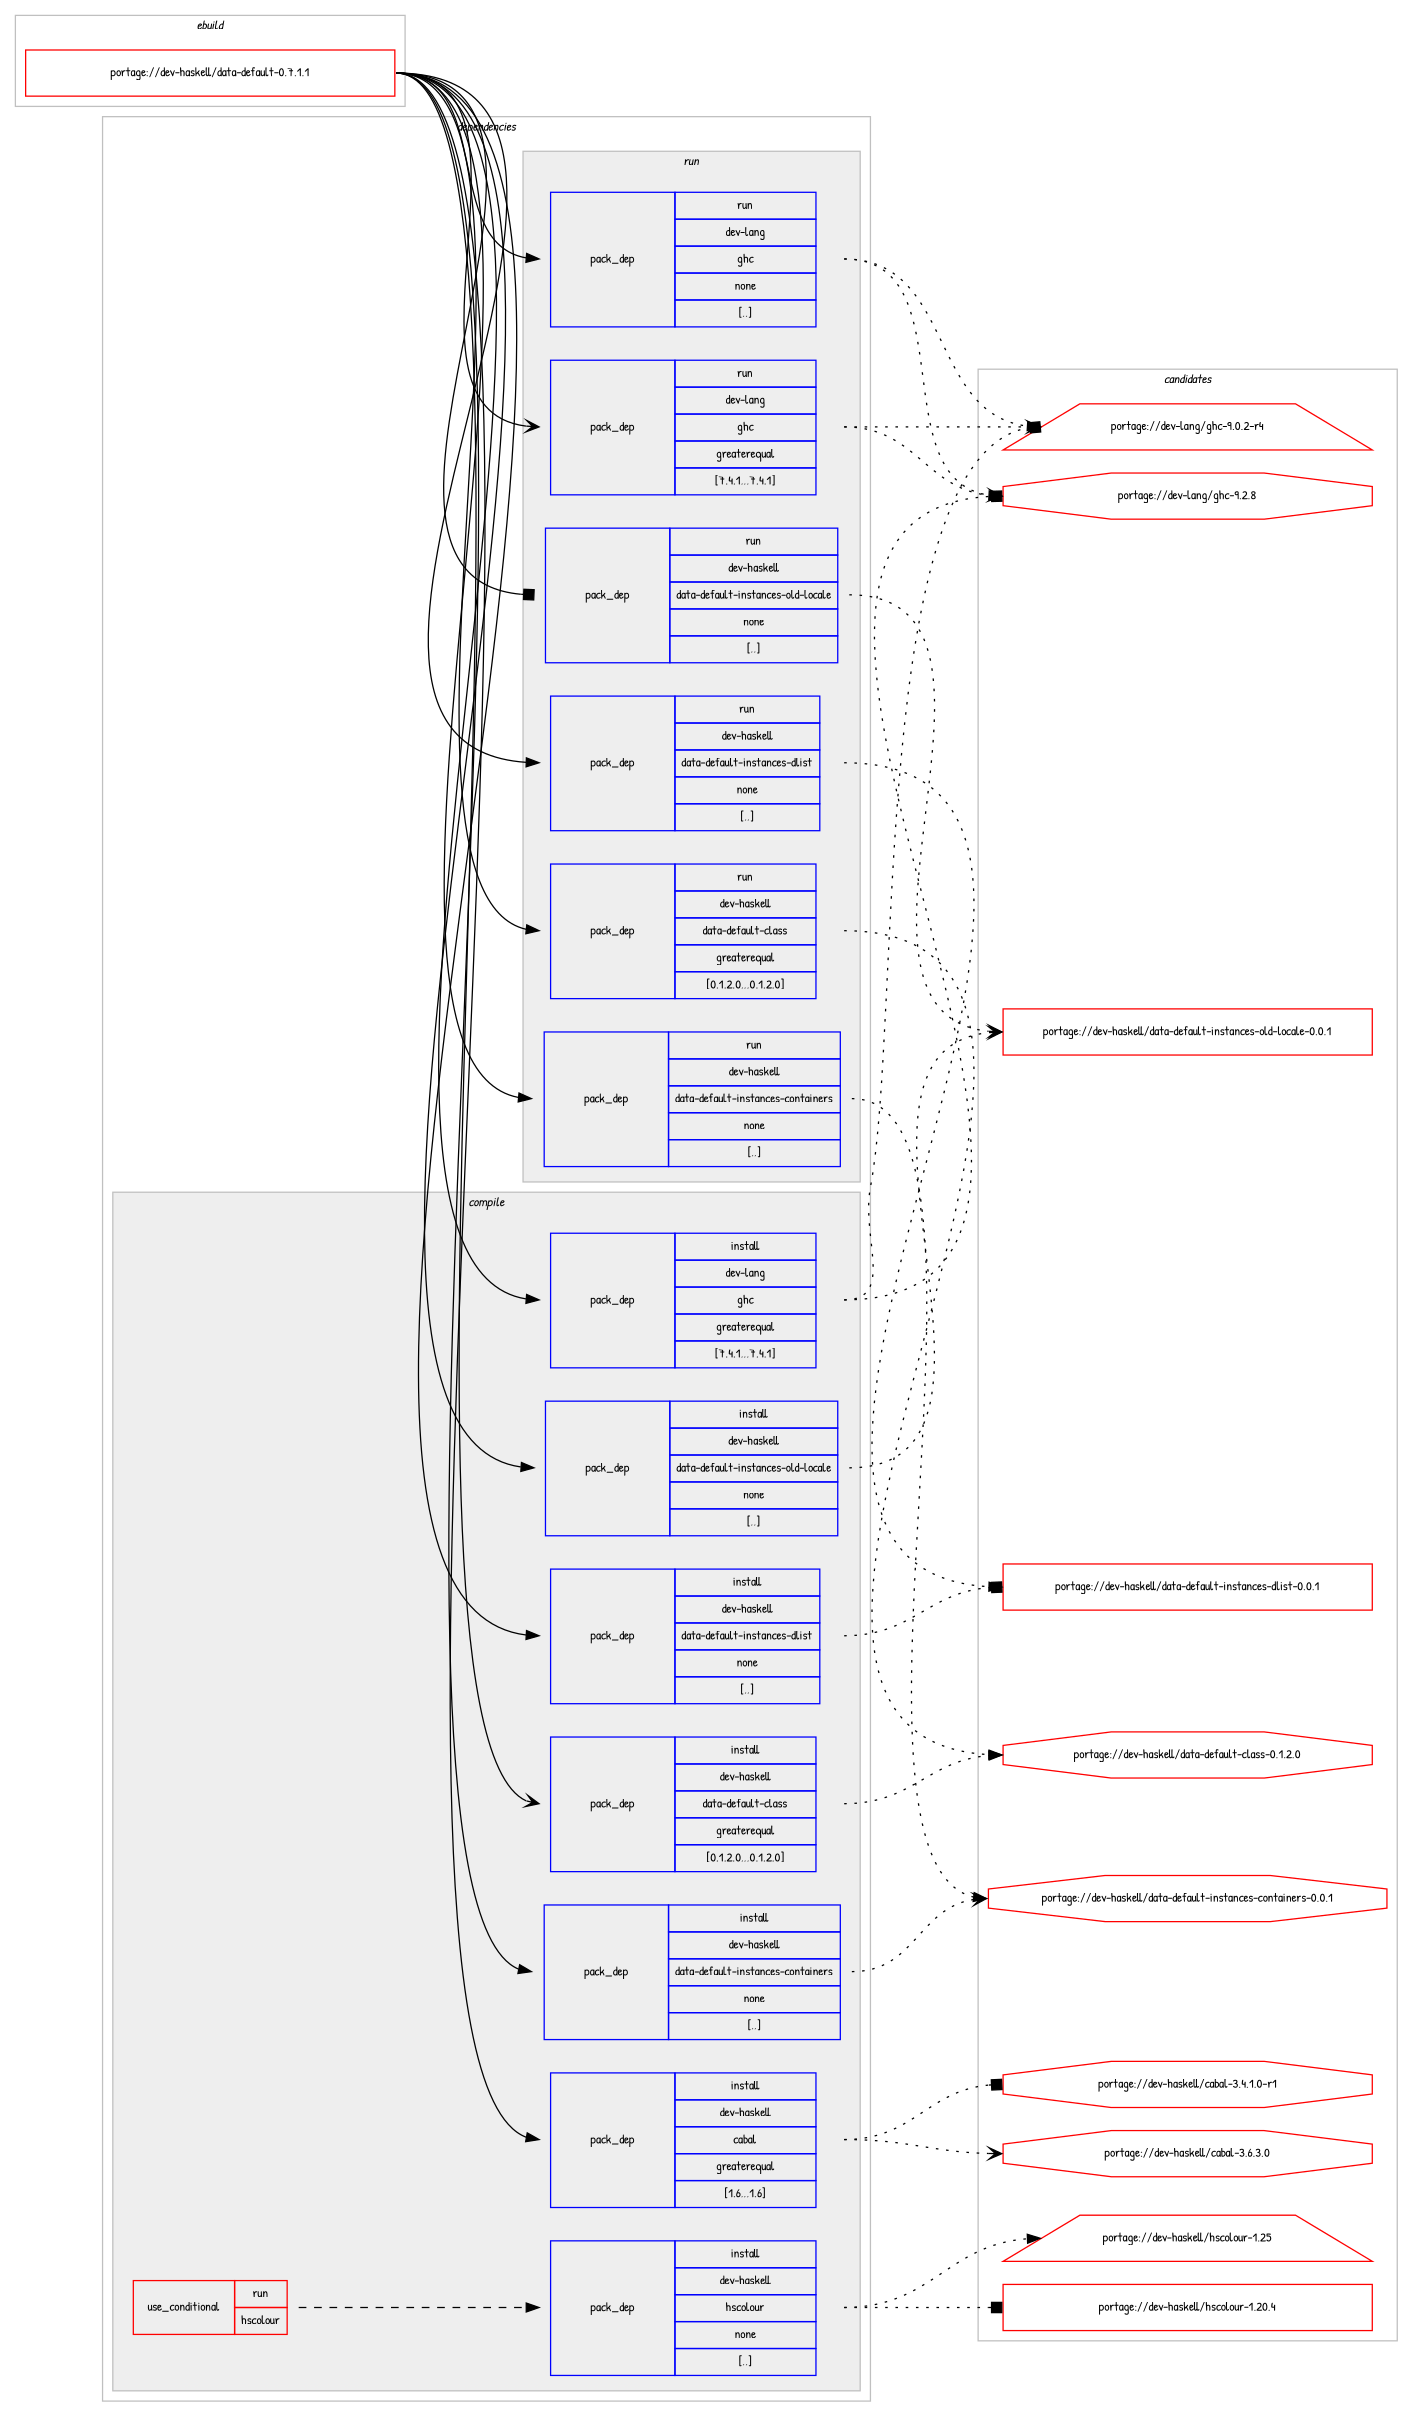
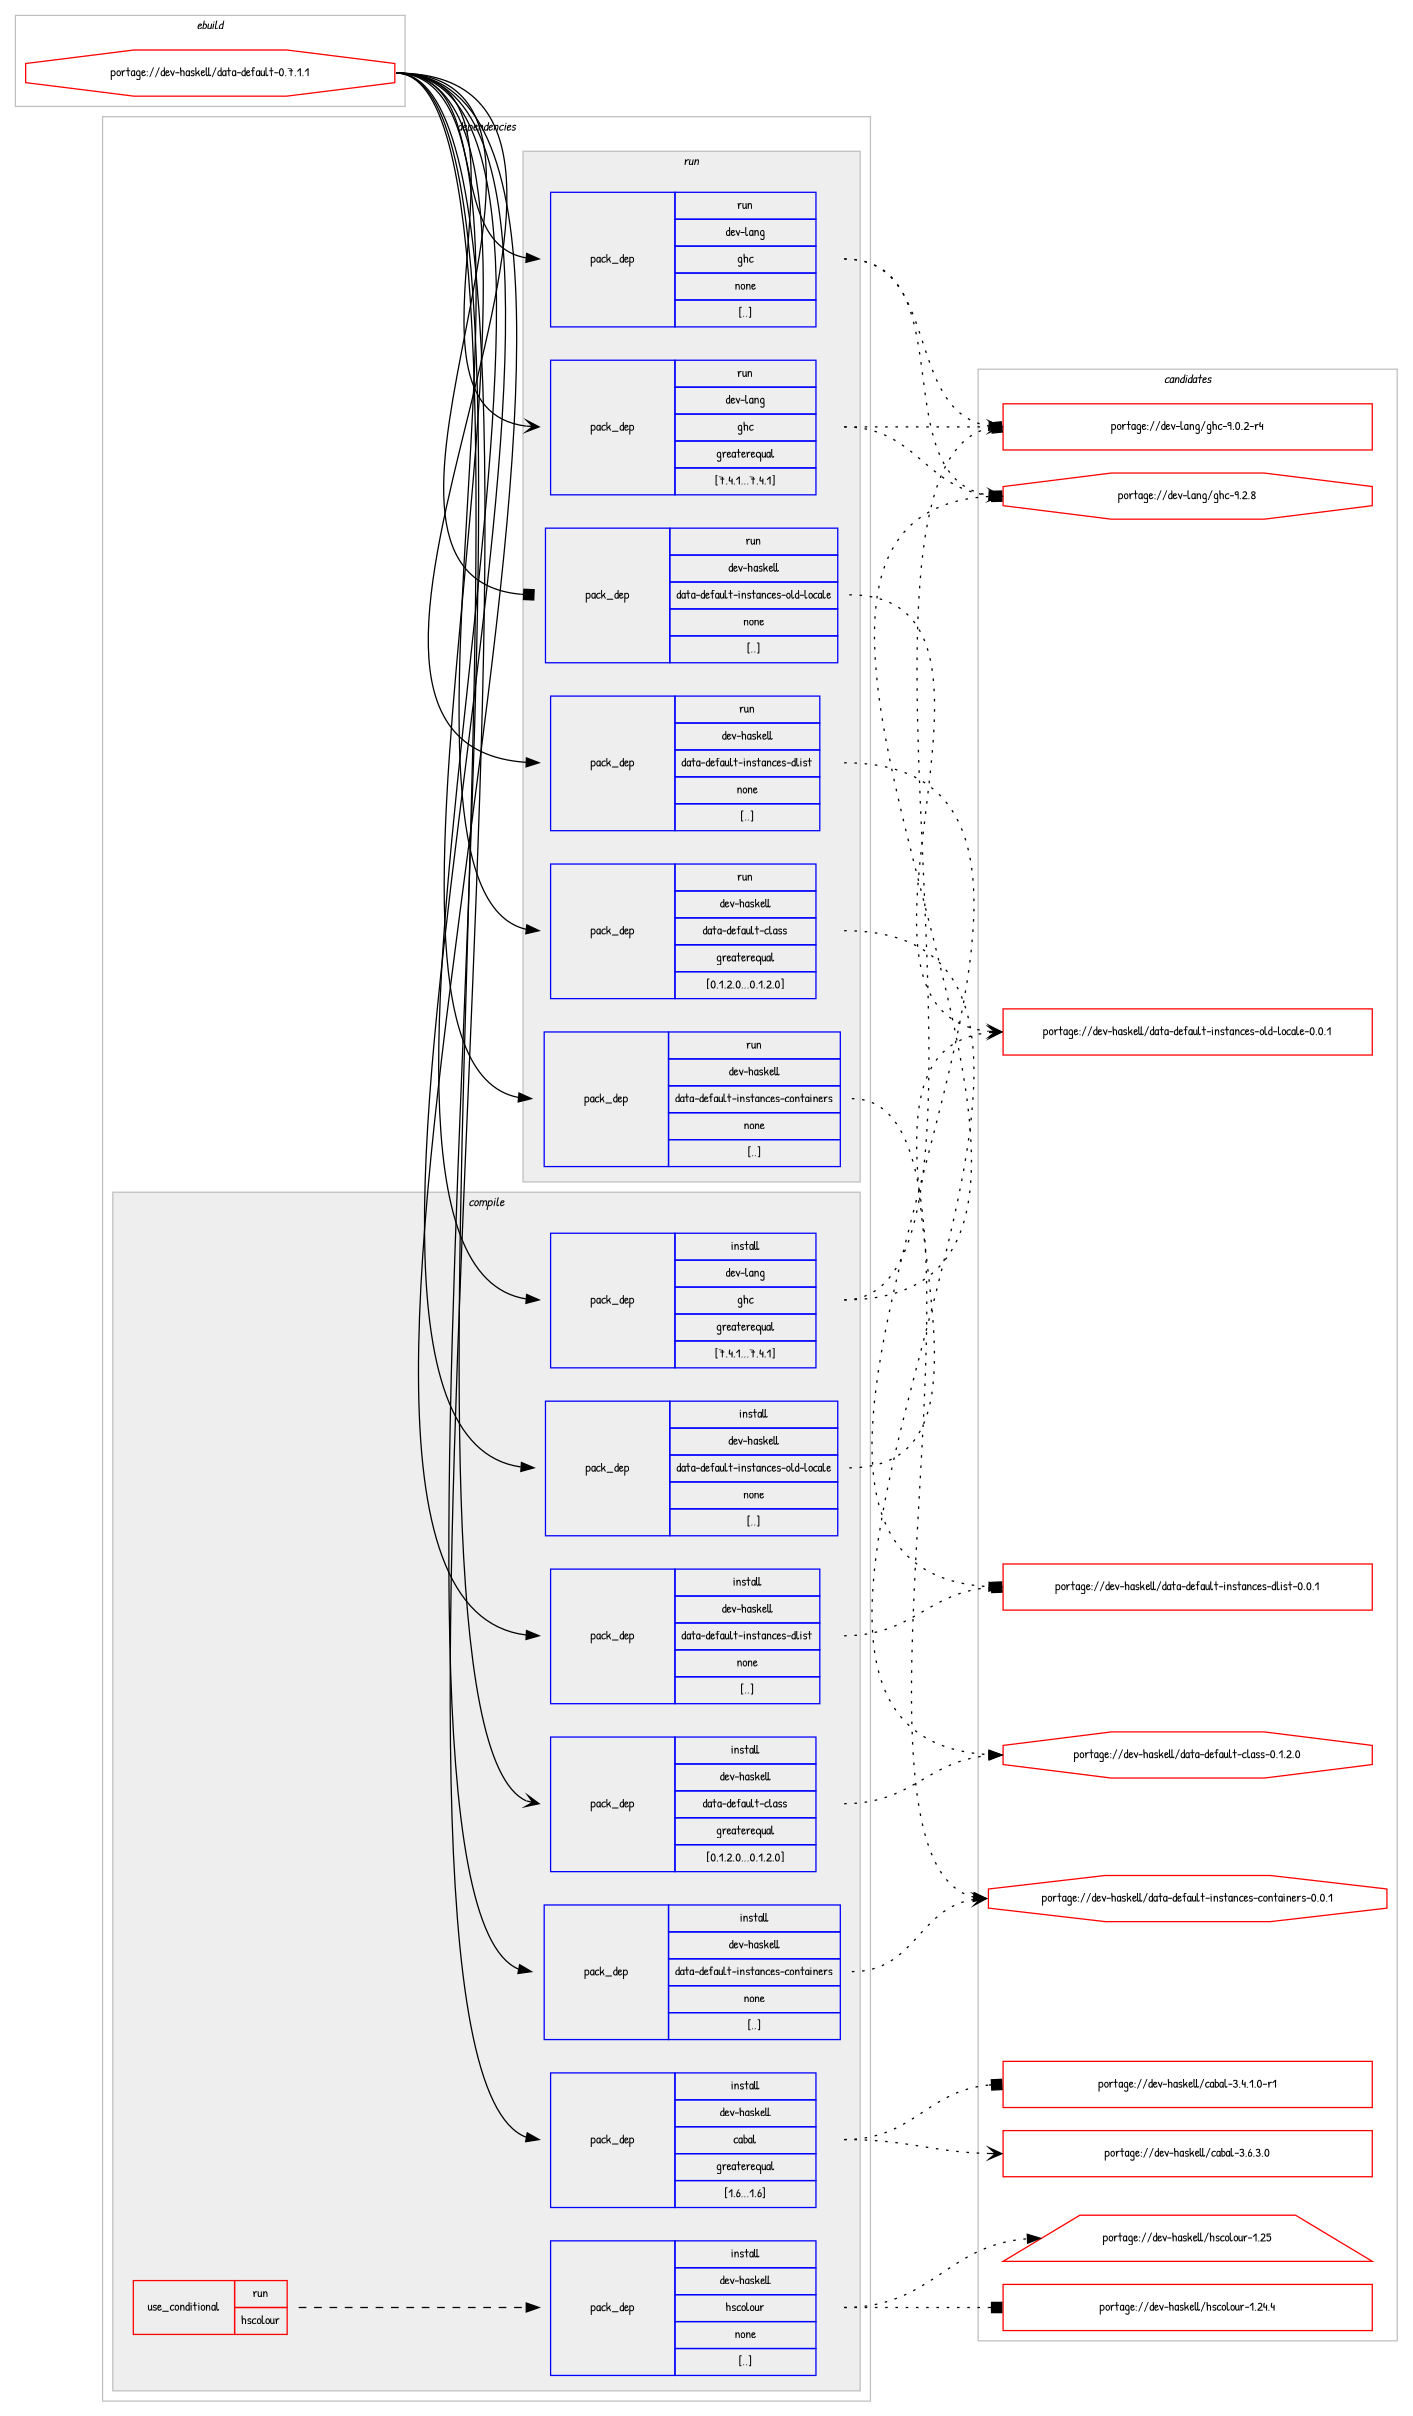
(210, 73) -> (210, 73)
(1188, 427) -> (1188, 427)
(1188, 2084) -> (1188, 2084)
(1188, 2154) -> (1188, 2154)
(1188, 2308) -> (1188, 2308)
